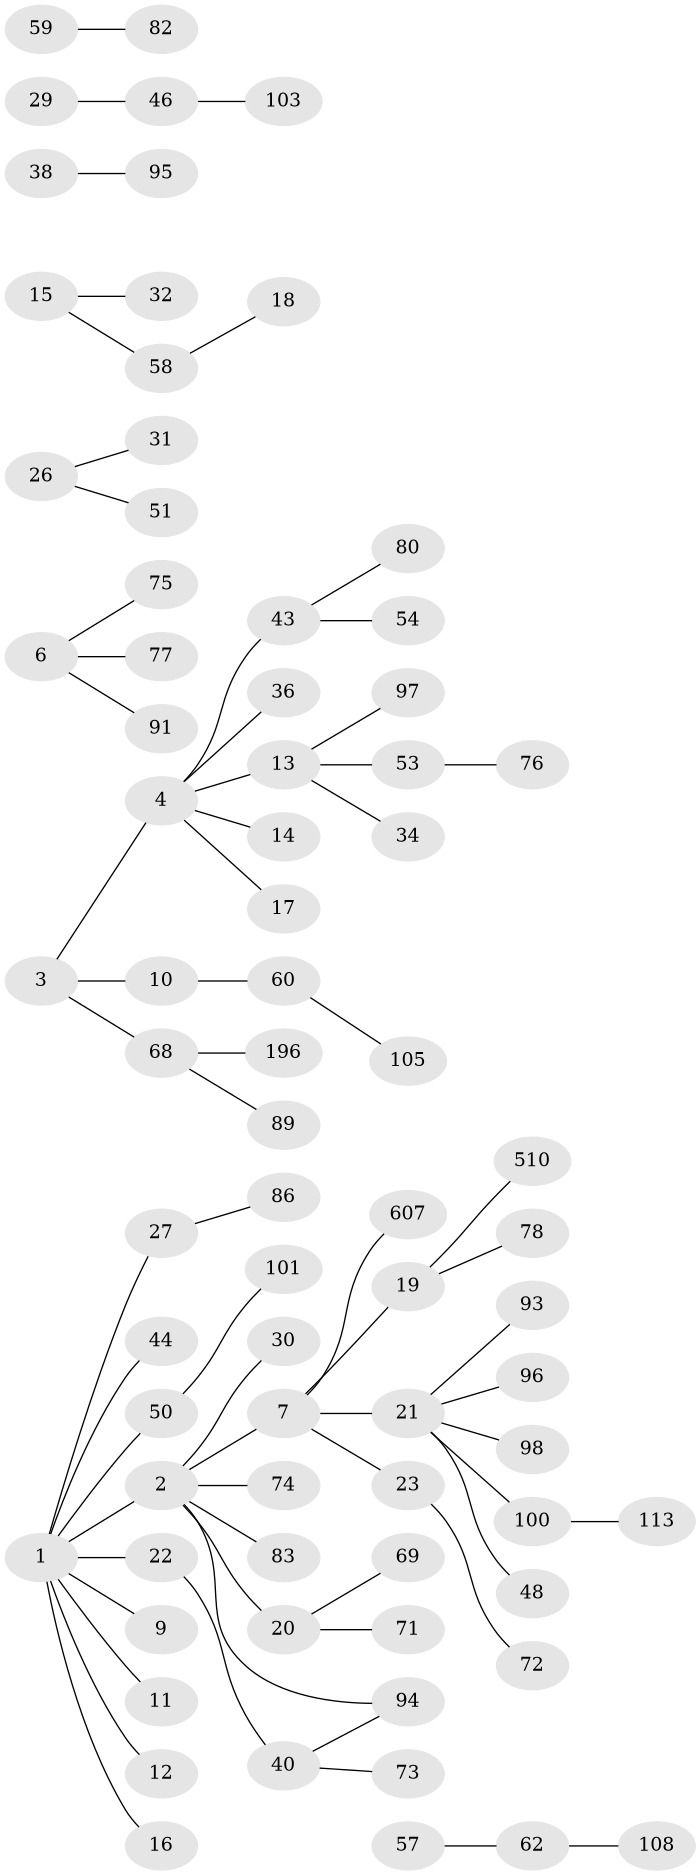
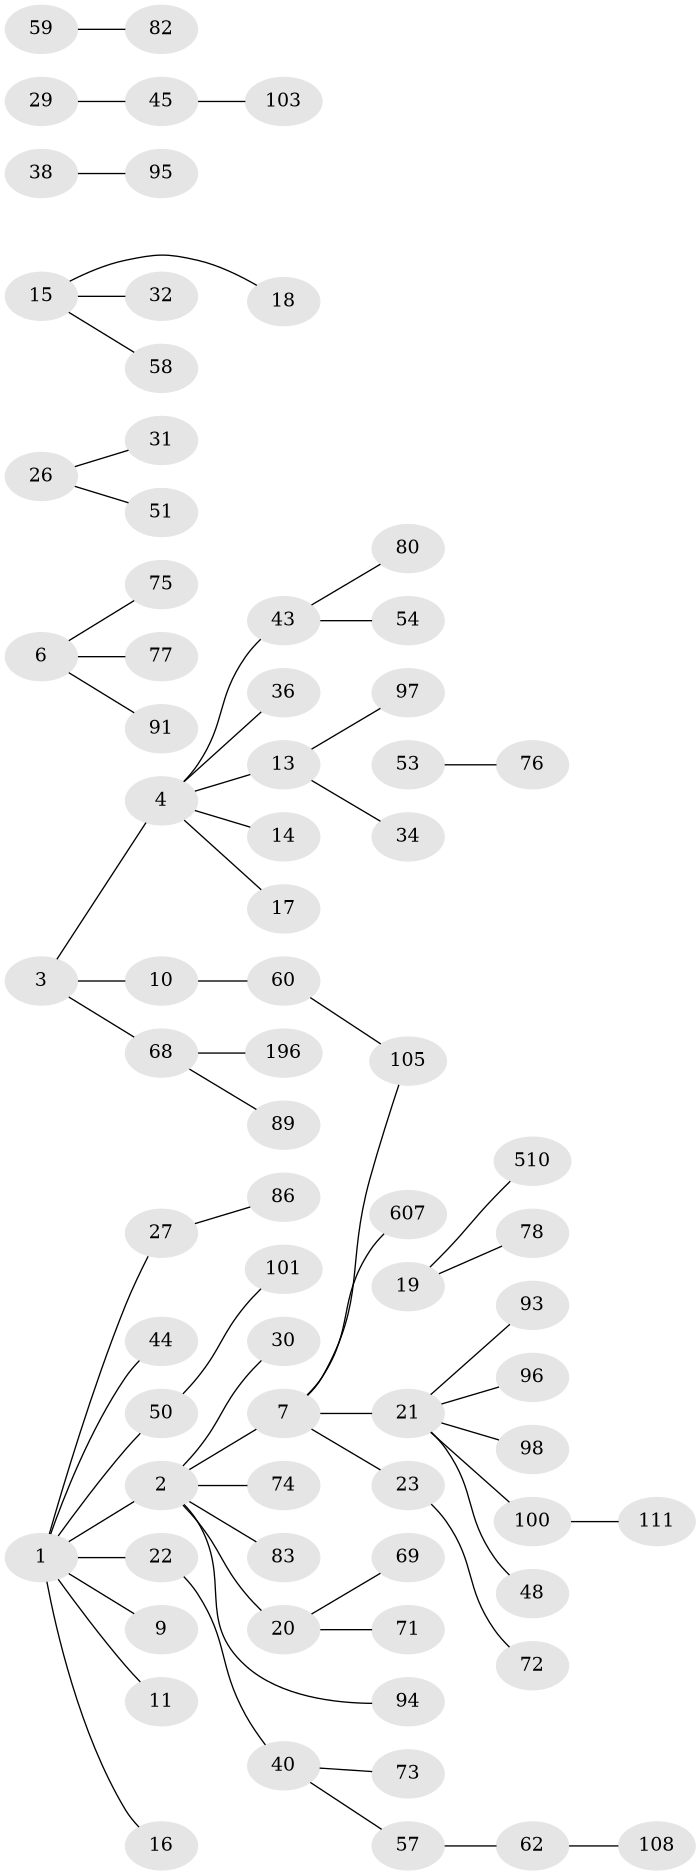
(162, 101) -> (162, 101)
(223, 335) -> (164, 255)
(346, 765) -> none
(347, 1351) -> (358, 1243)
(657, 1522) -> (657, 1522)
(346, 1734) -> (346, 1806)
(162, 1774) -> none
